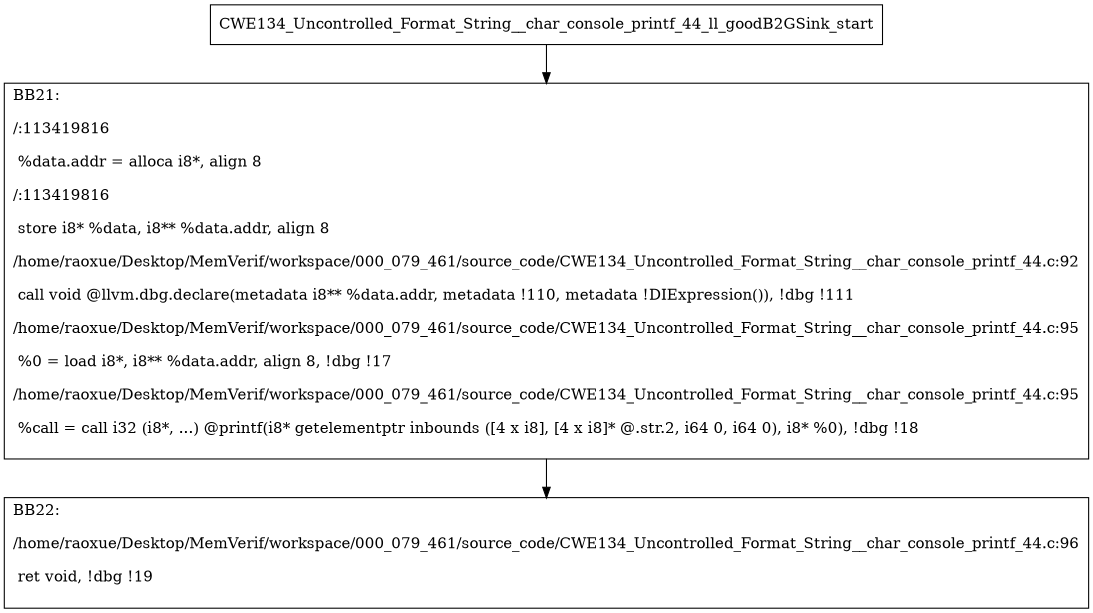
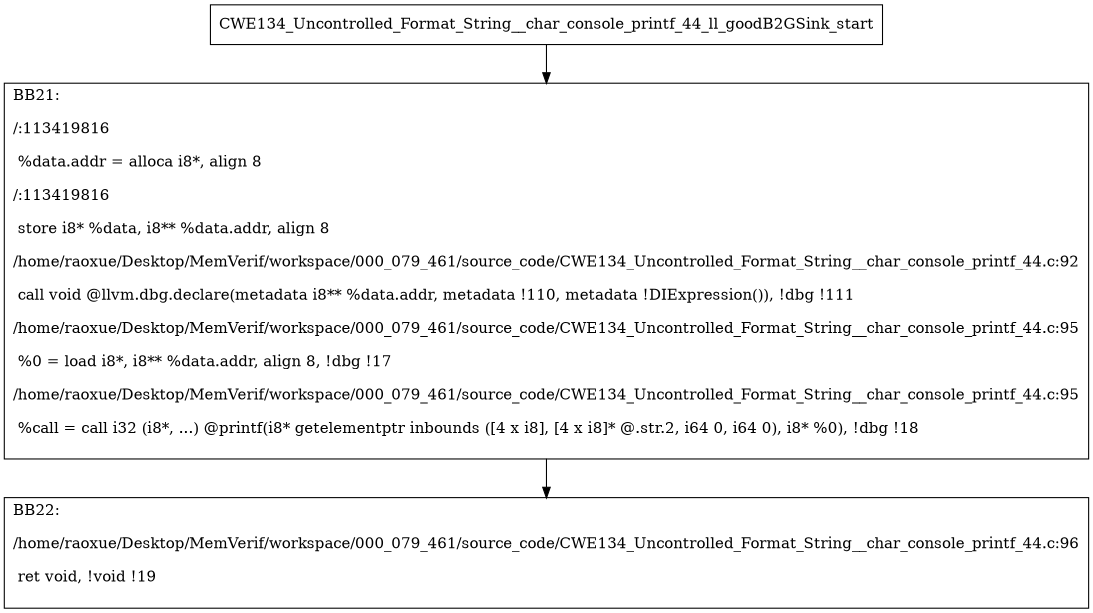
(83, 577) -> (85, 577)
